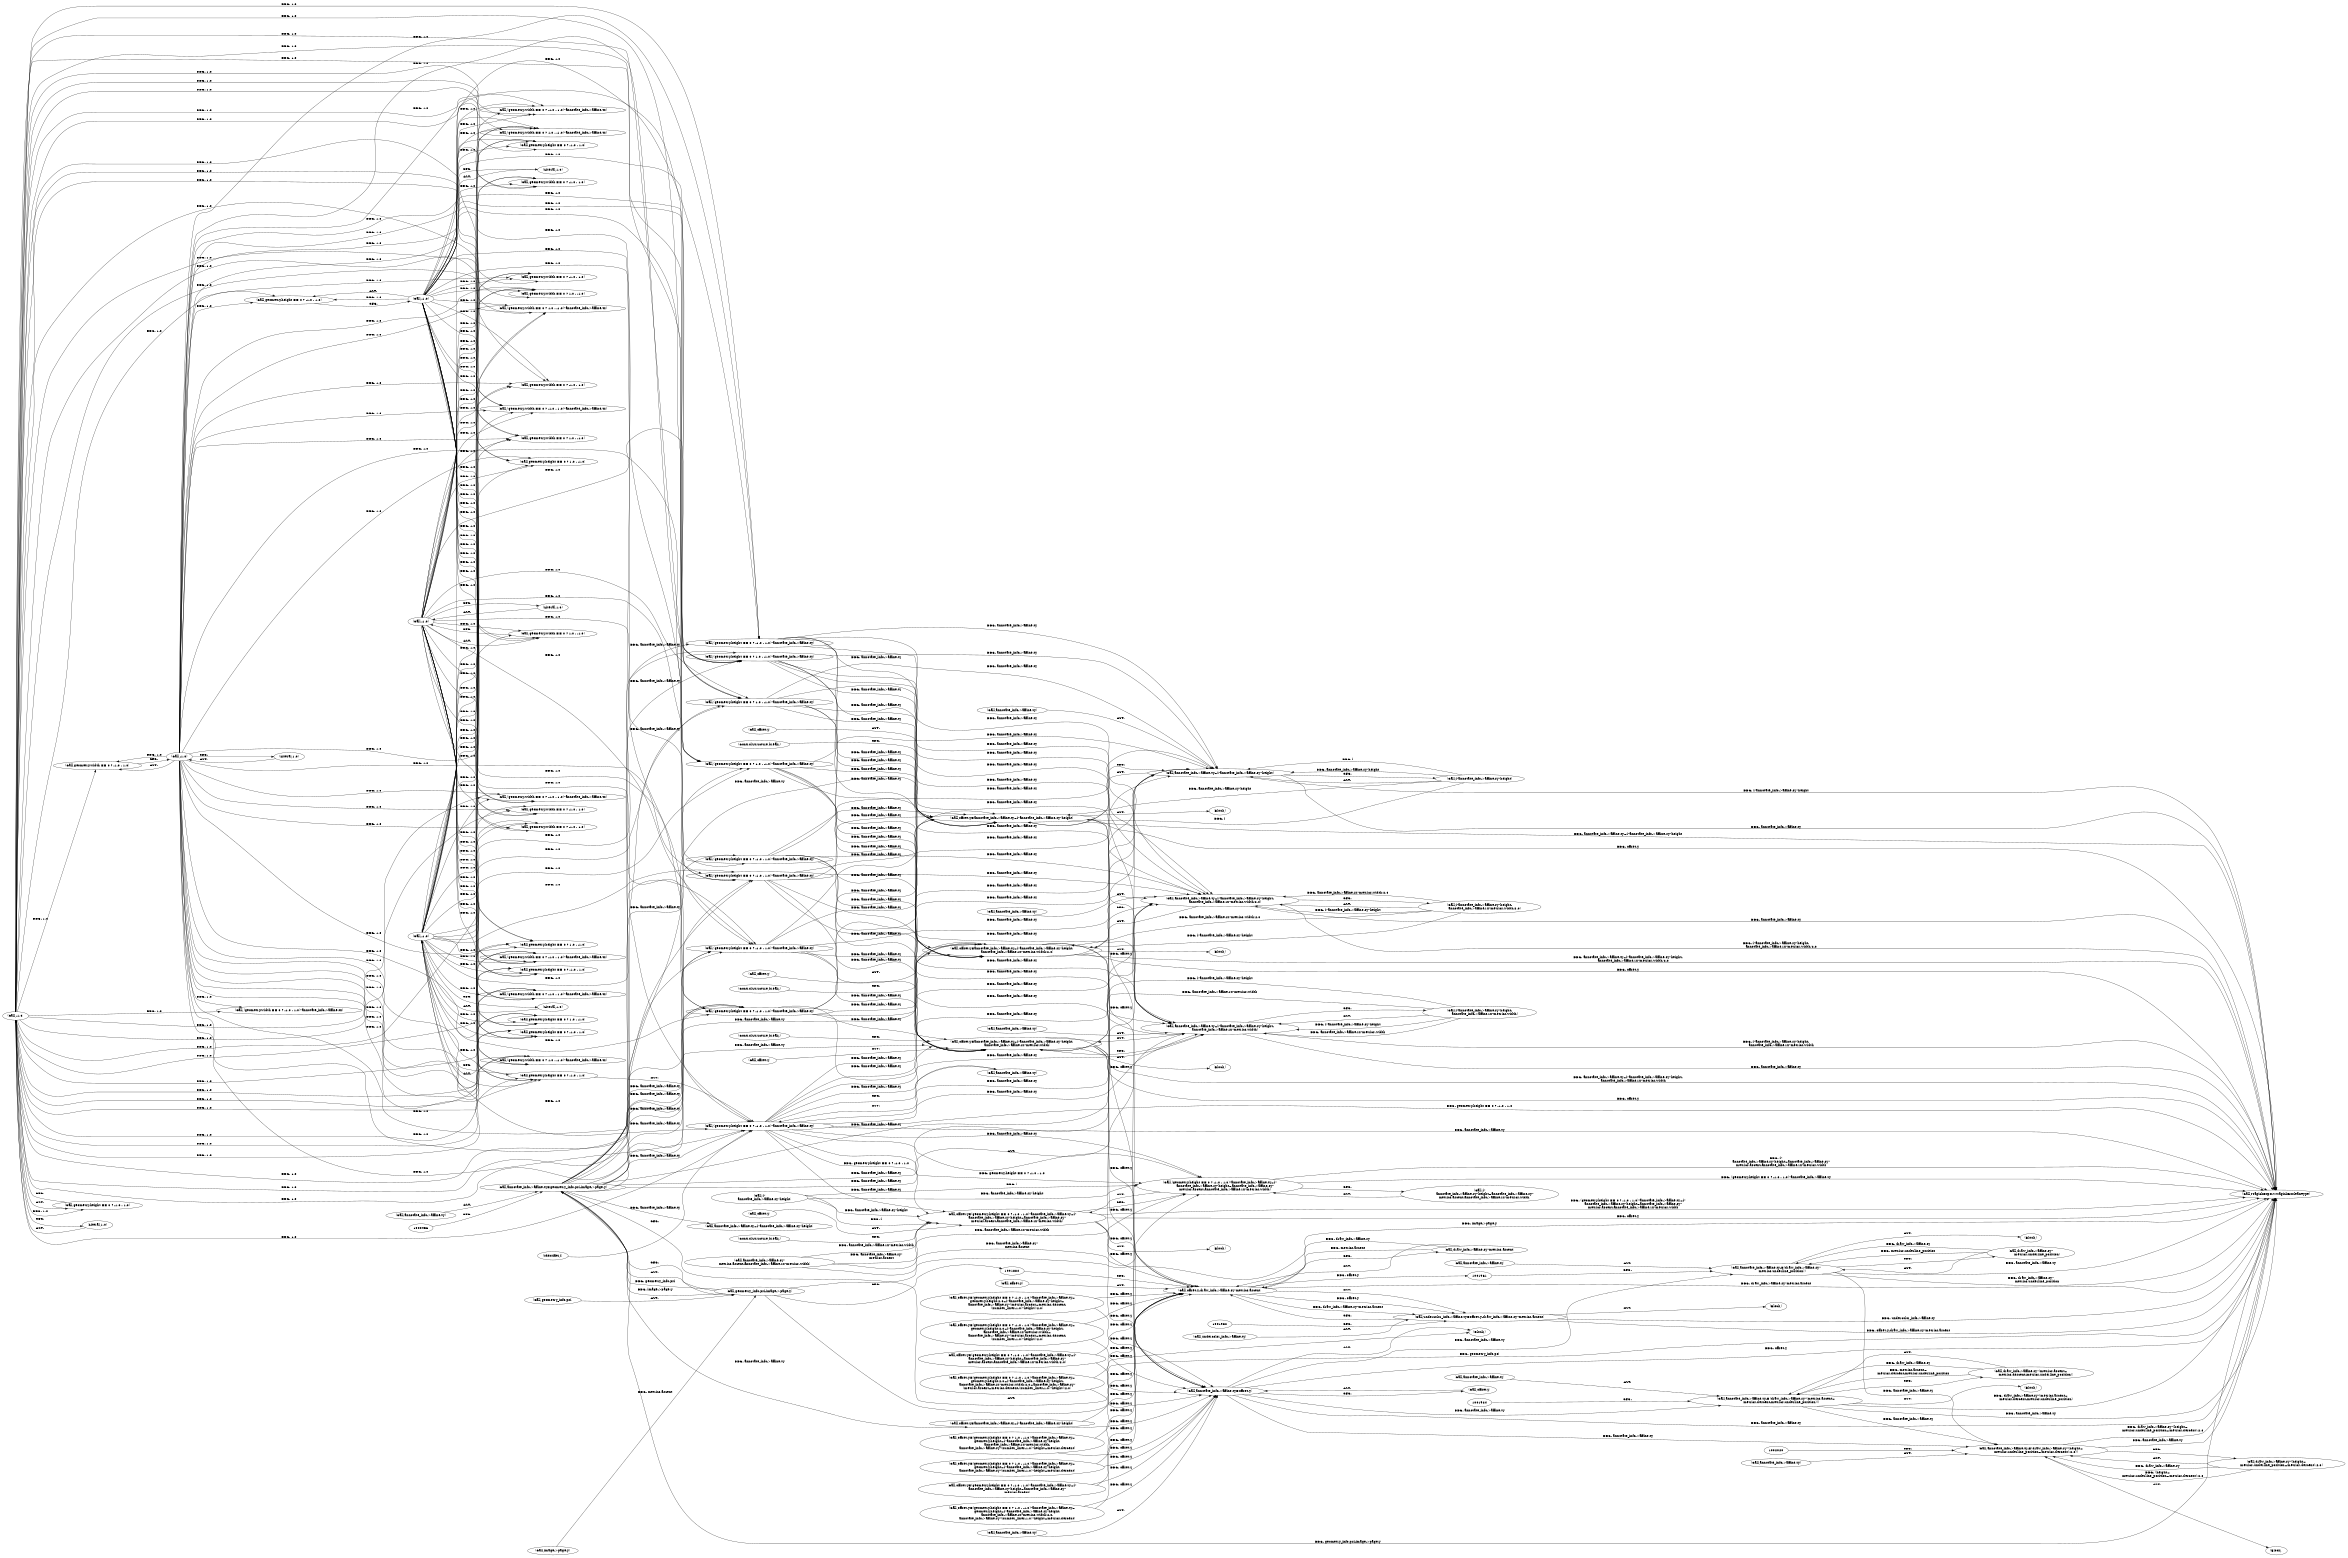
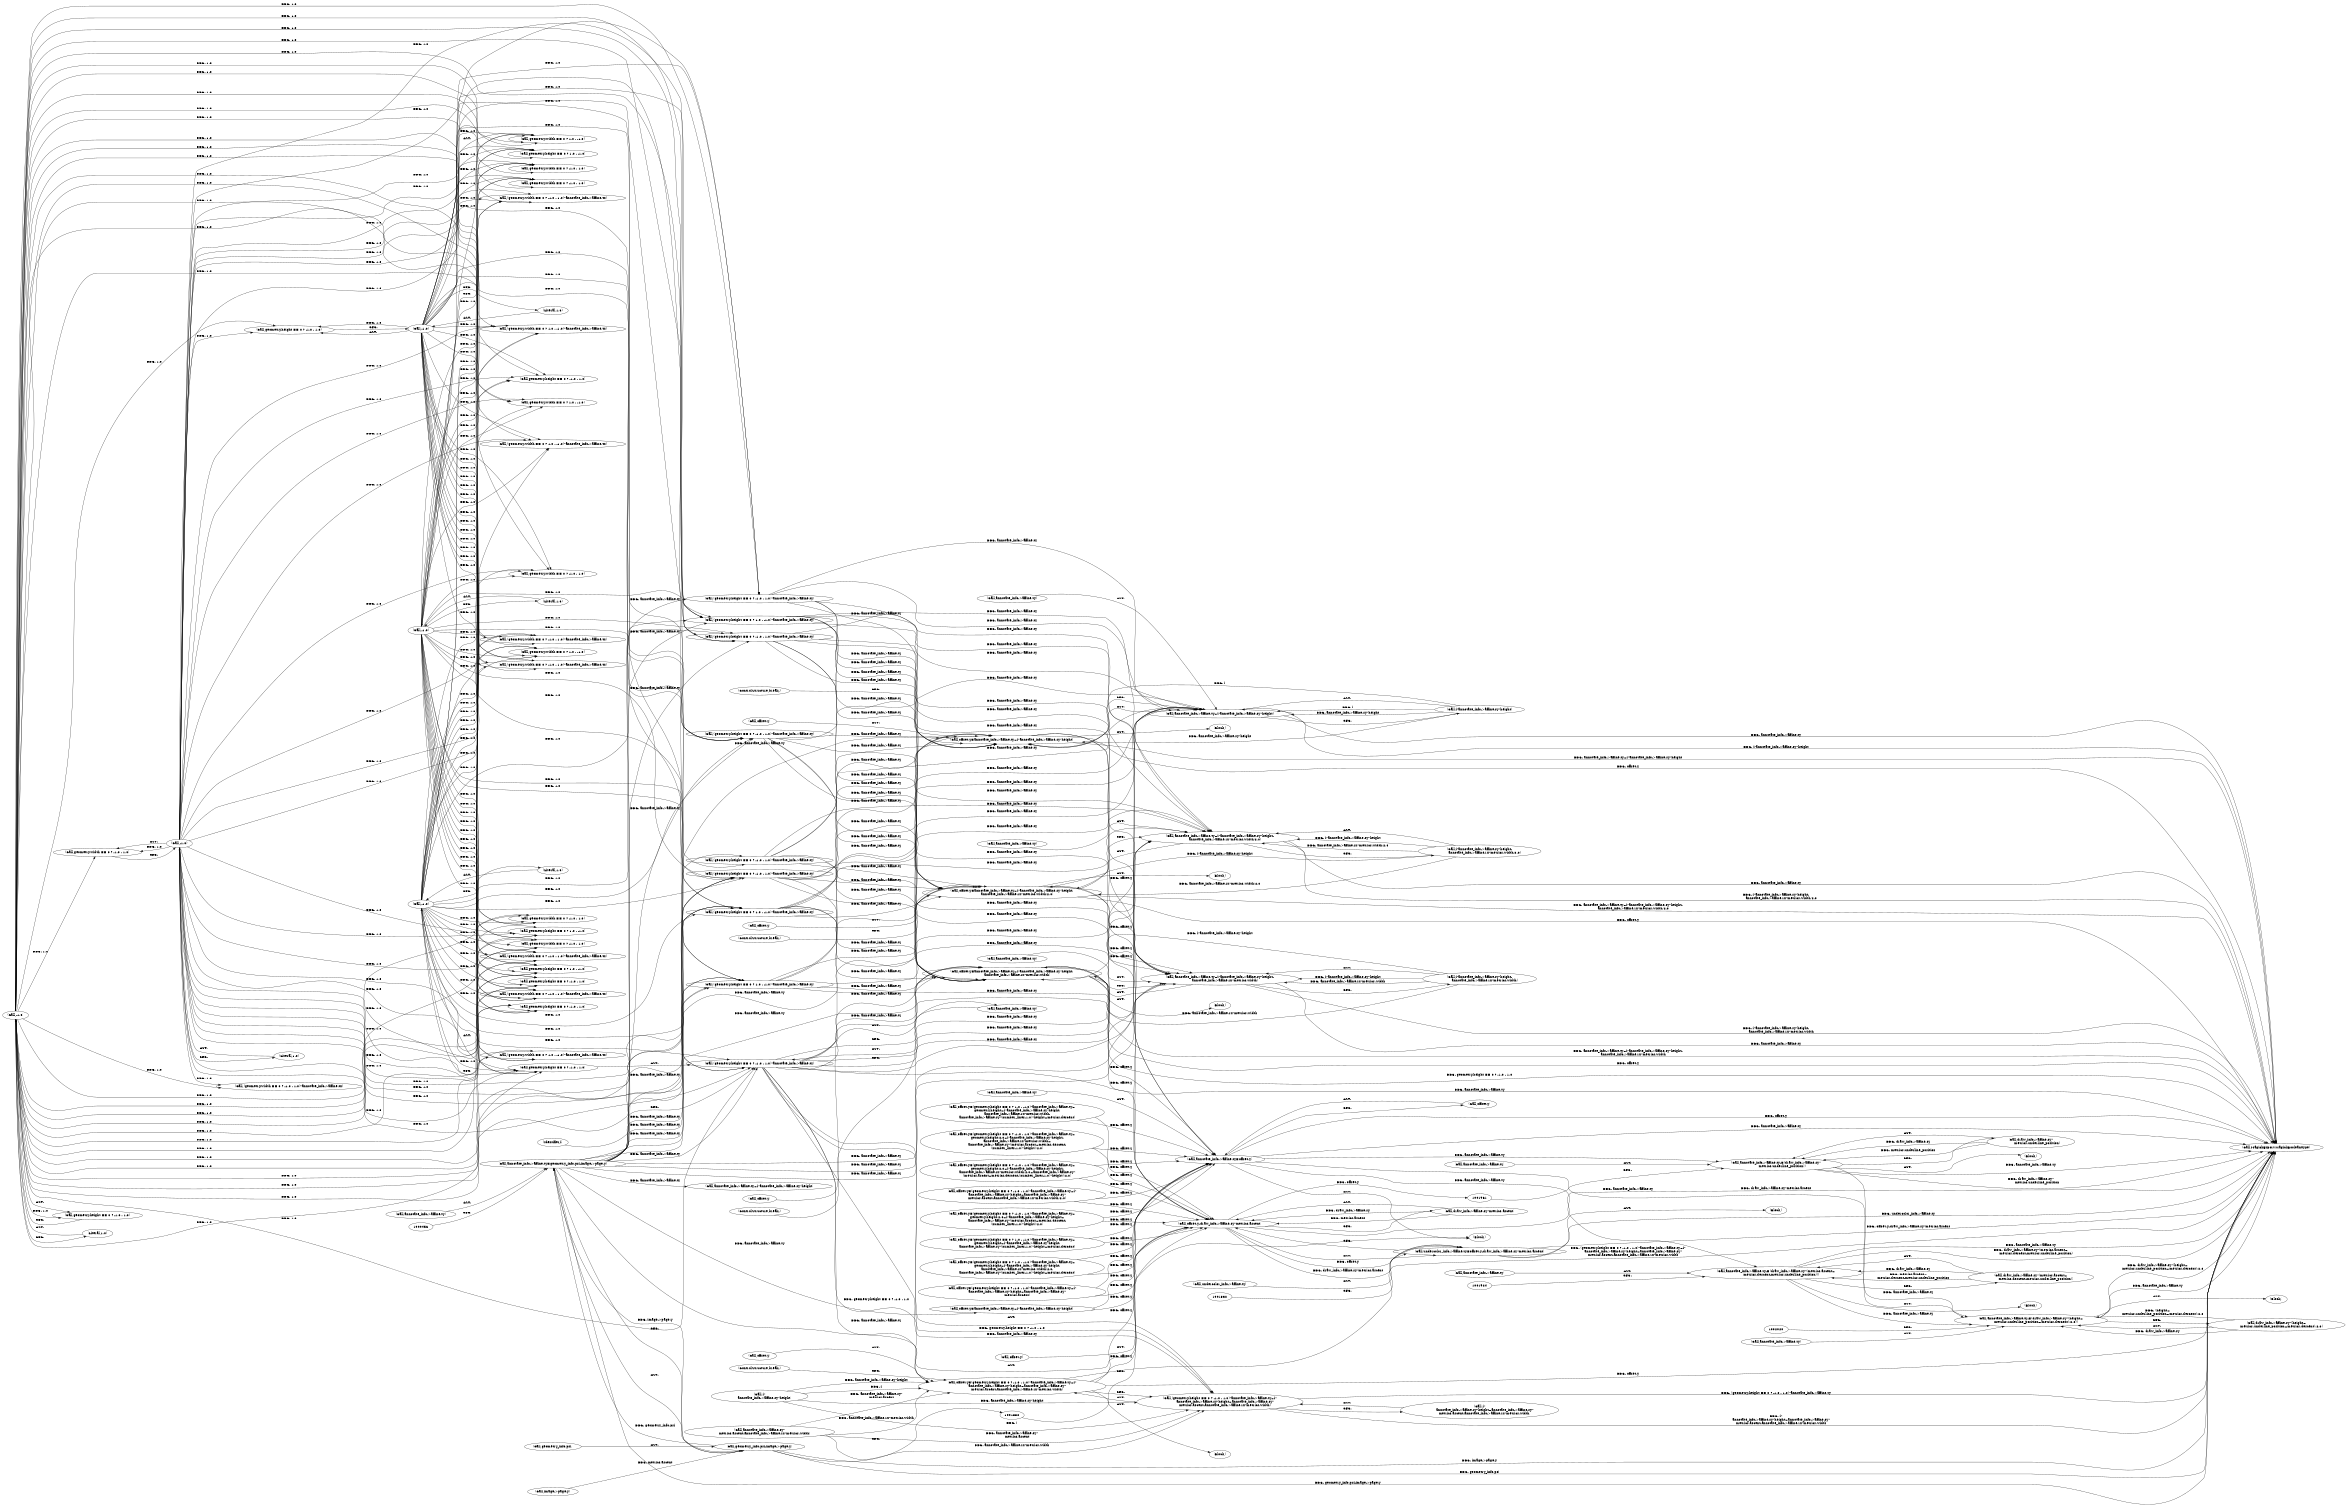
(1106, 1277) -> (1135, 1357)
(1220, 1324) -> (1220, 1297)
